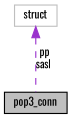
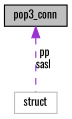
(36, 65) -> (36, 65)
